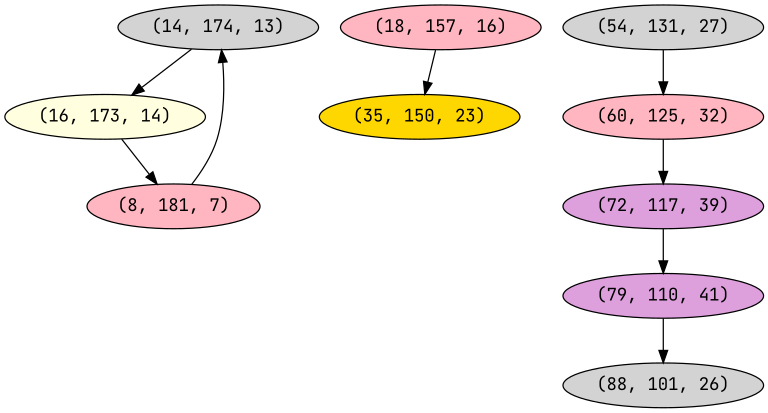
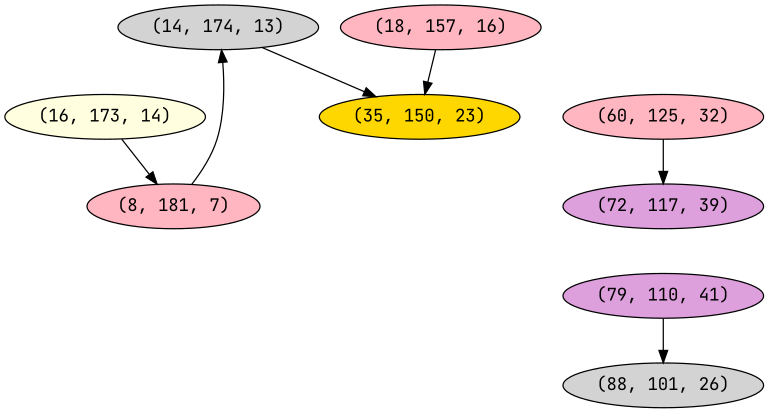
(663, 27) -> none
(167, 68) -> (313, 70)
(663, 245) -> none
